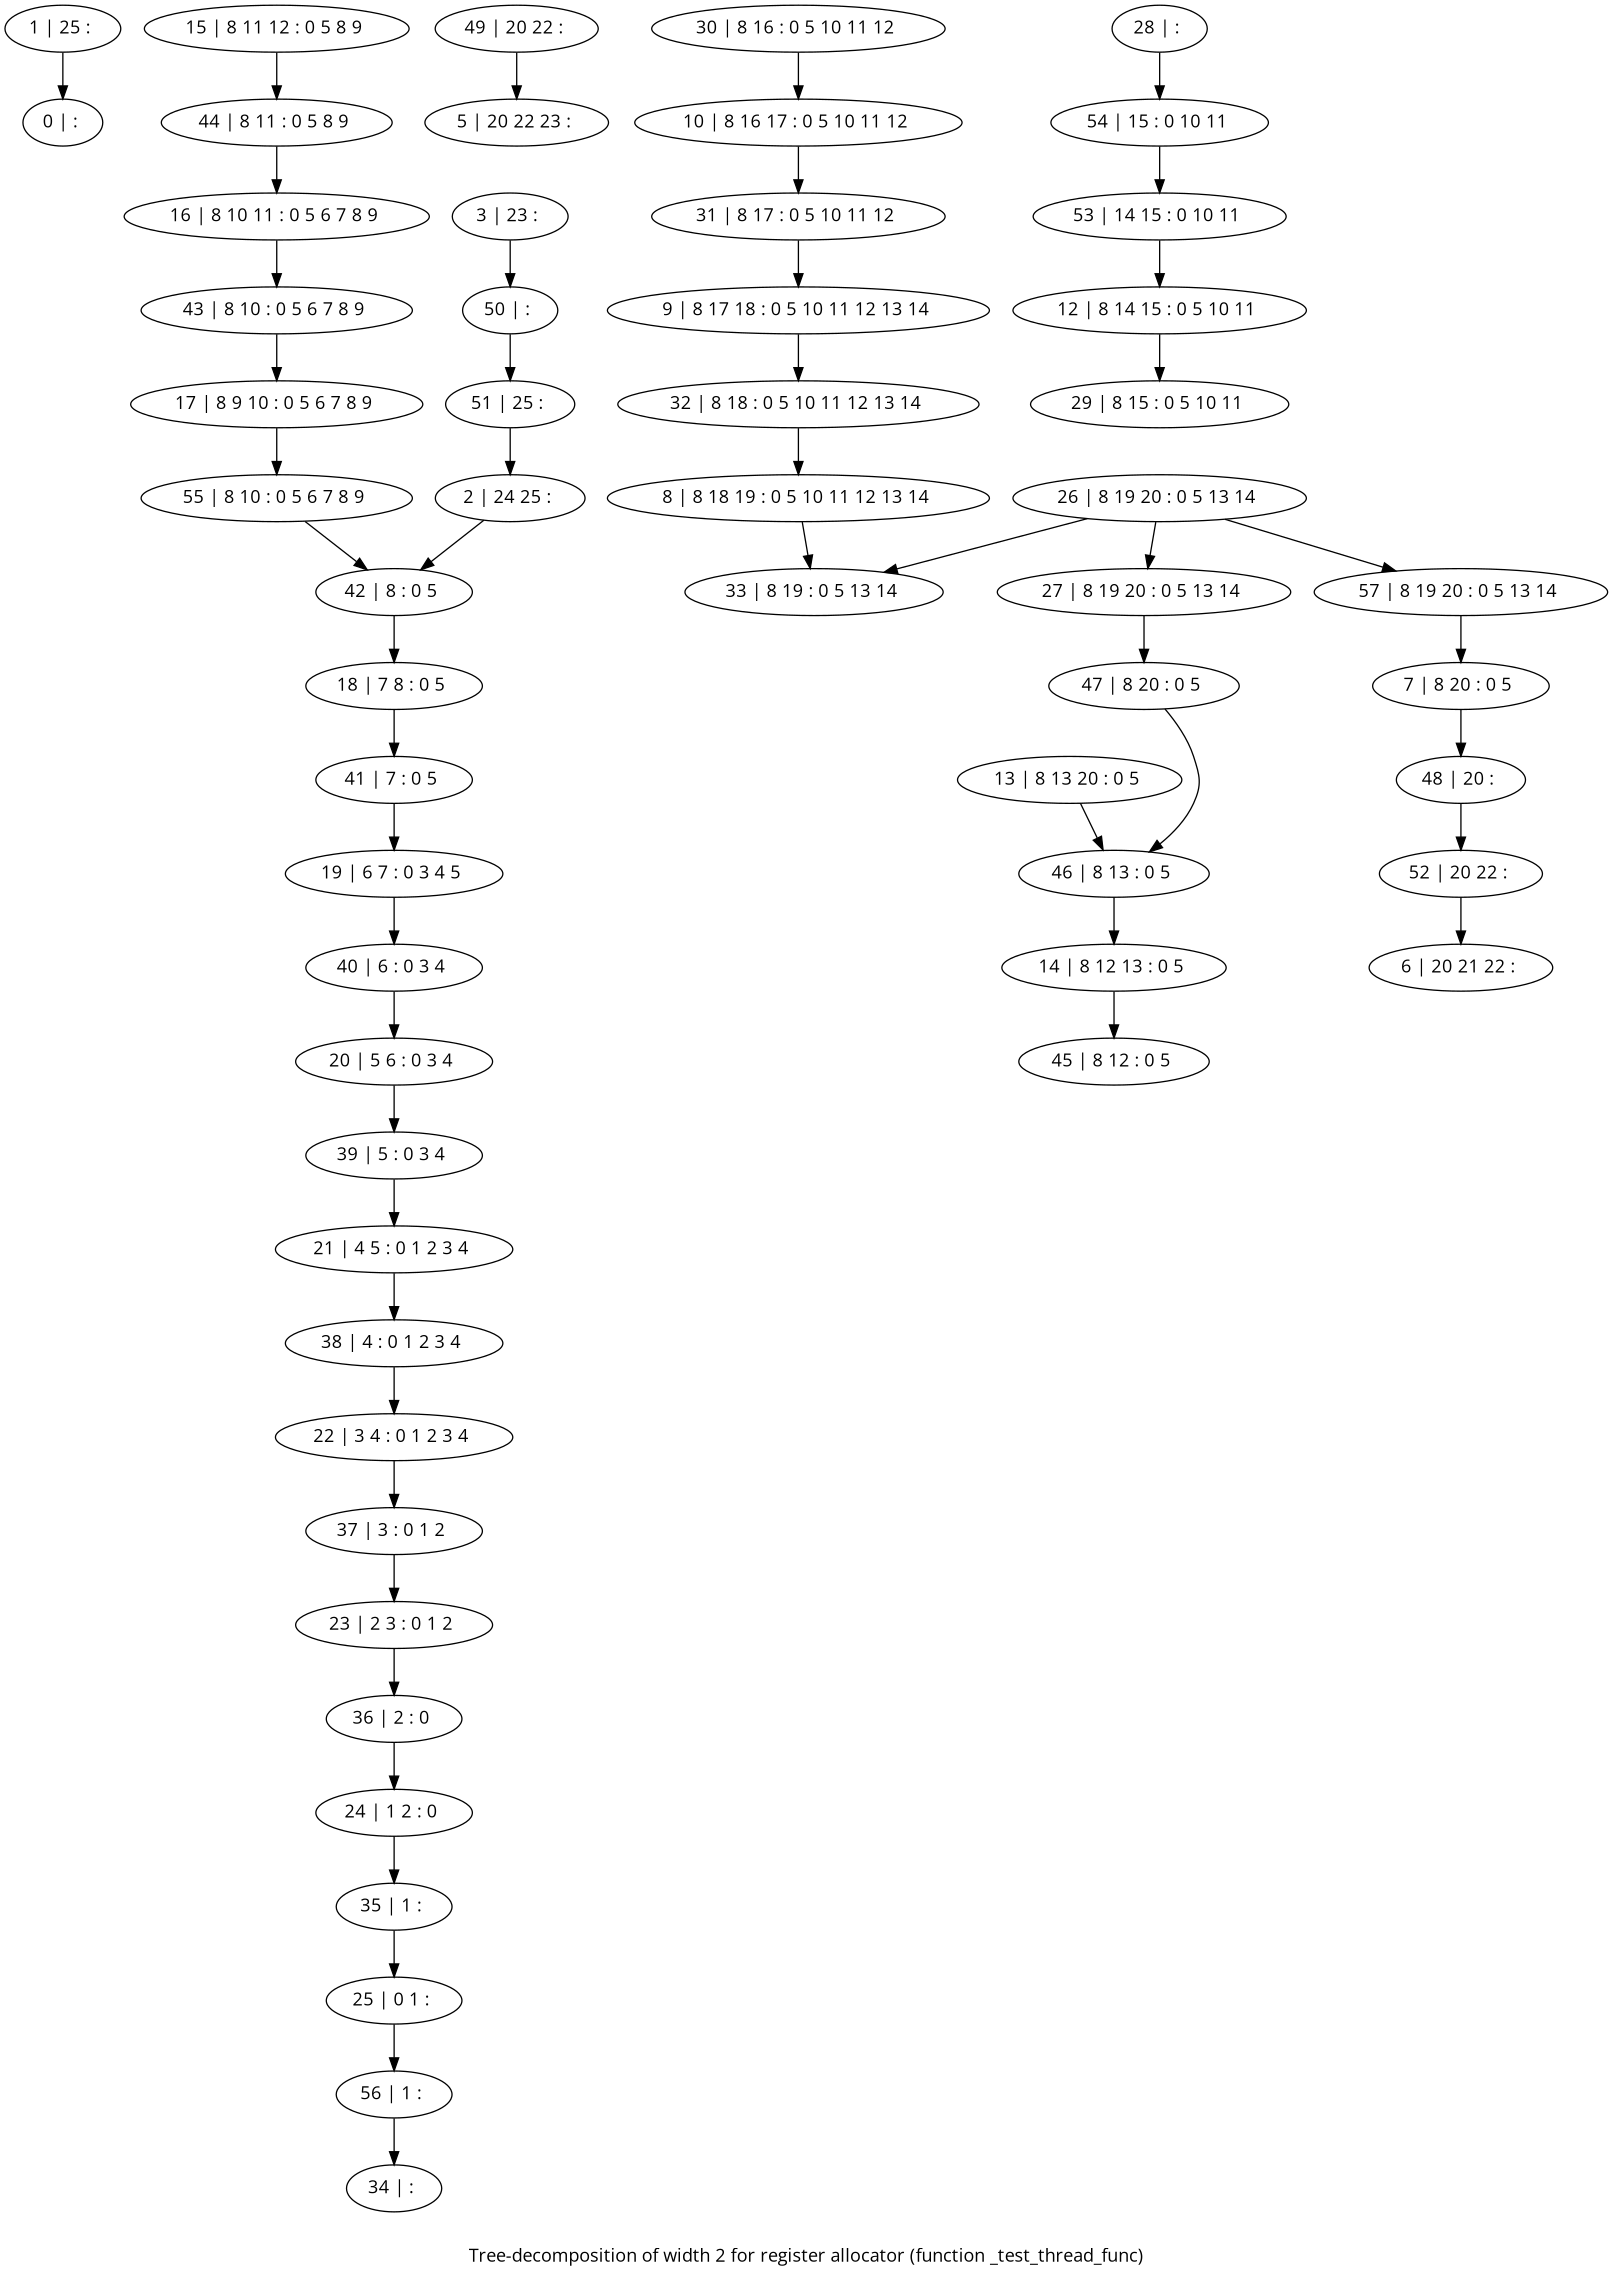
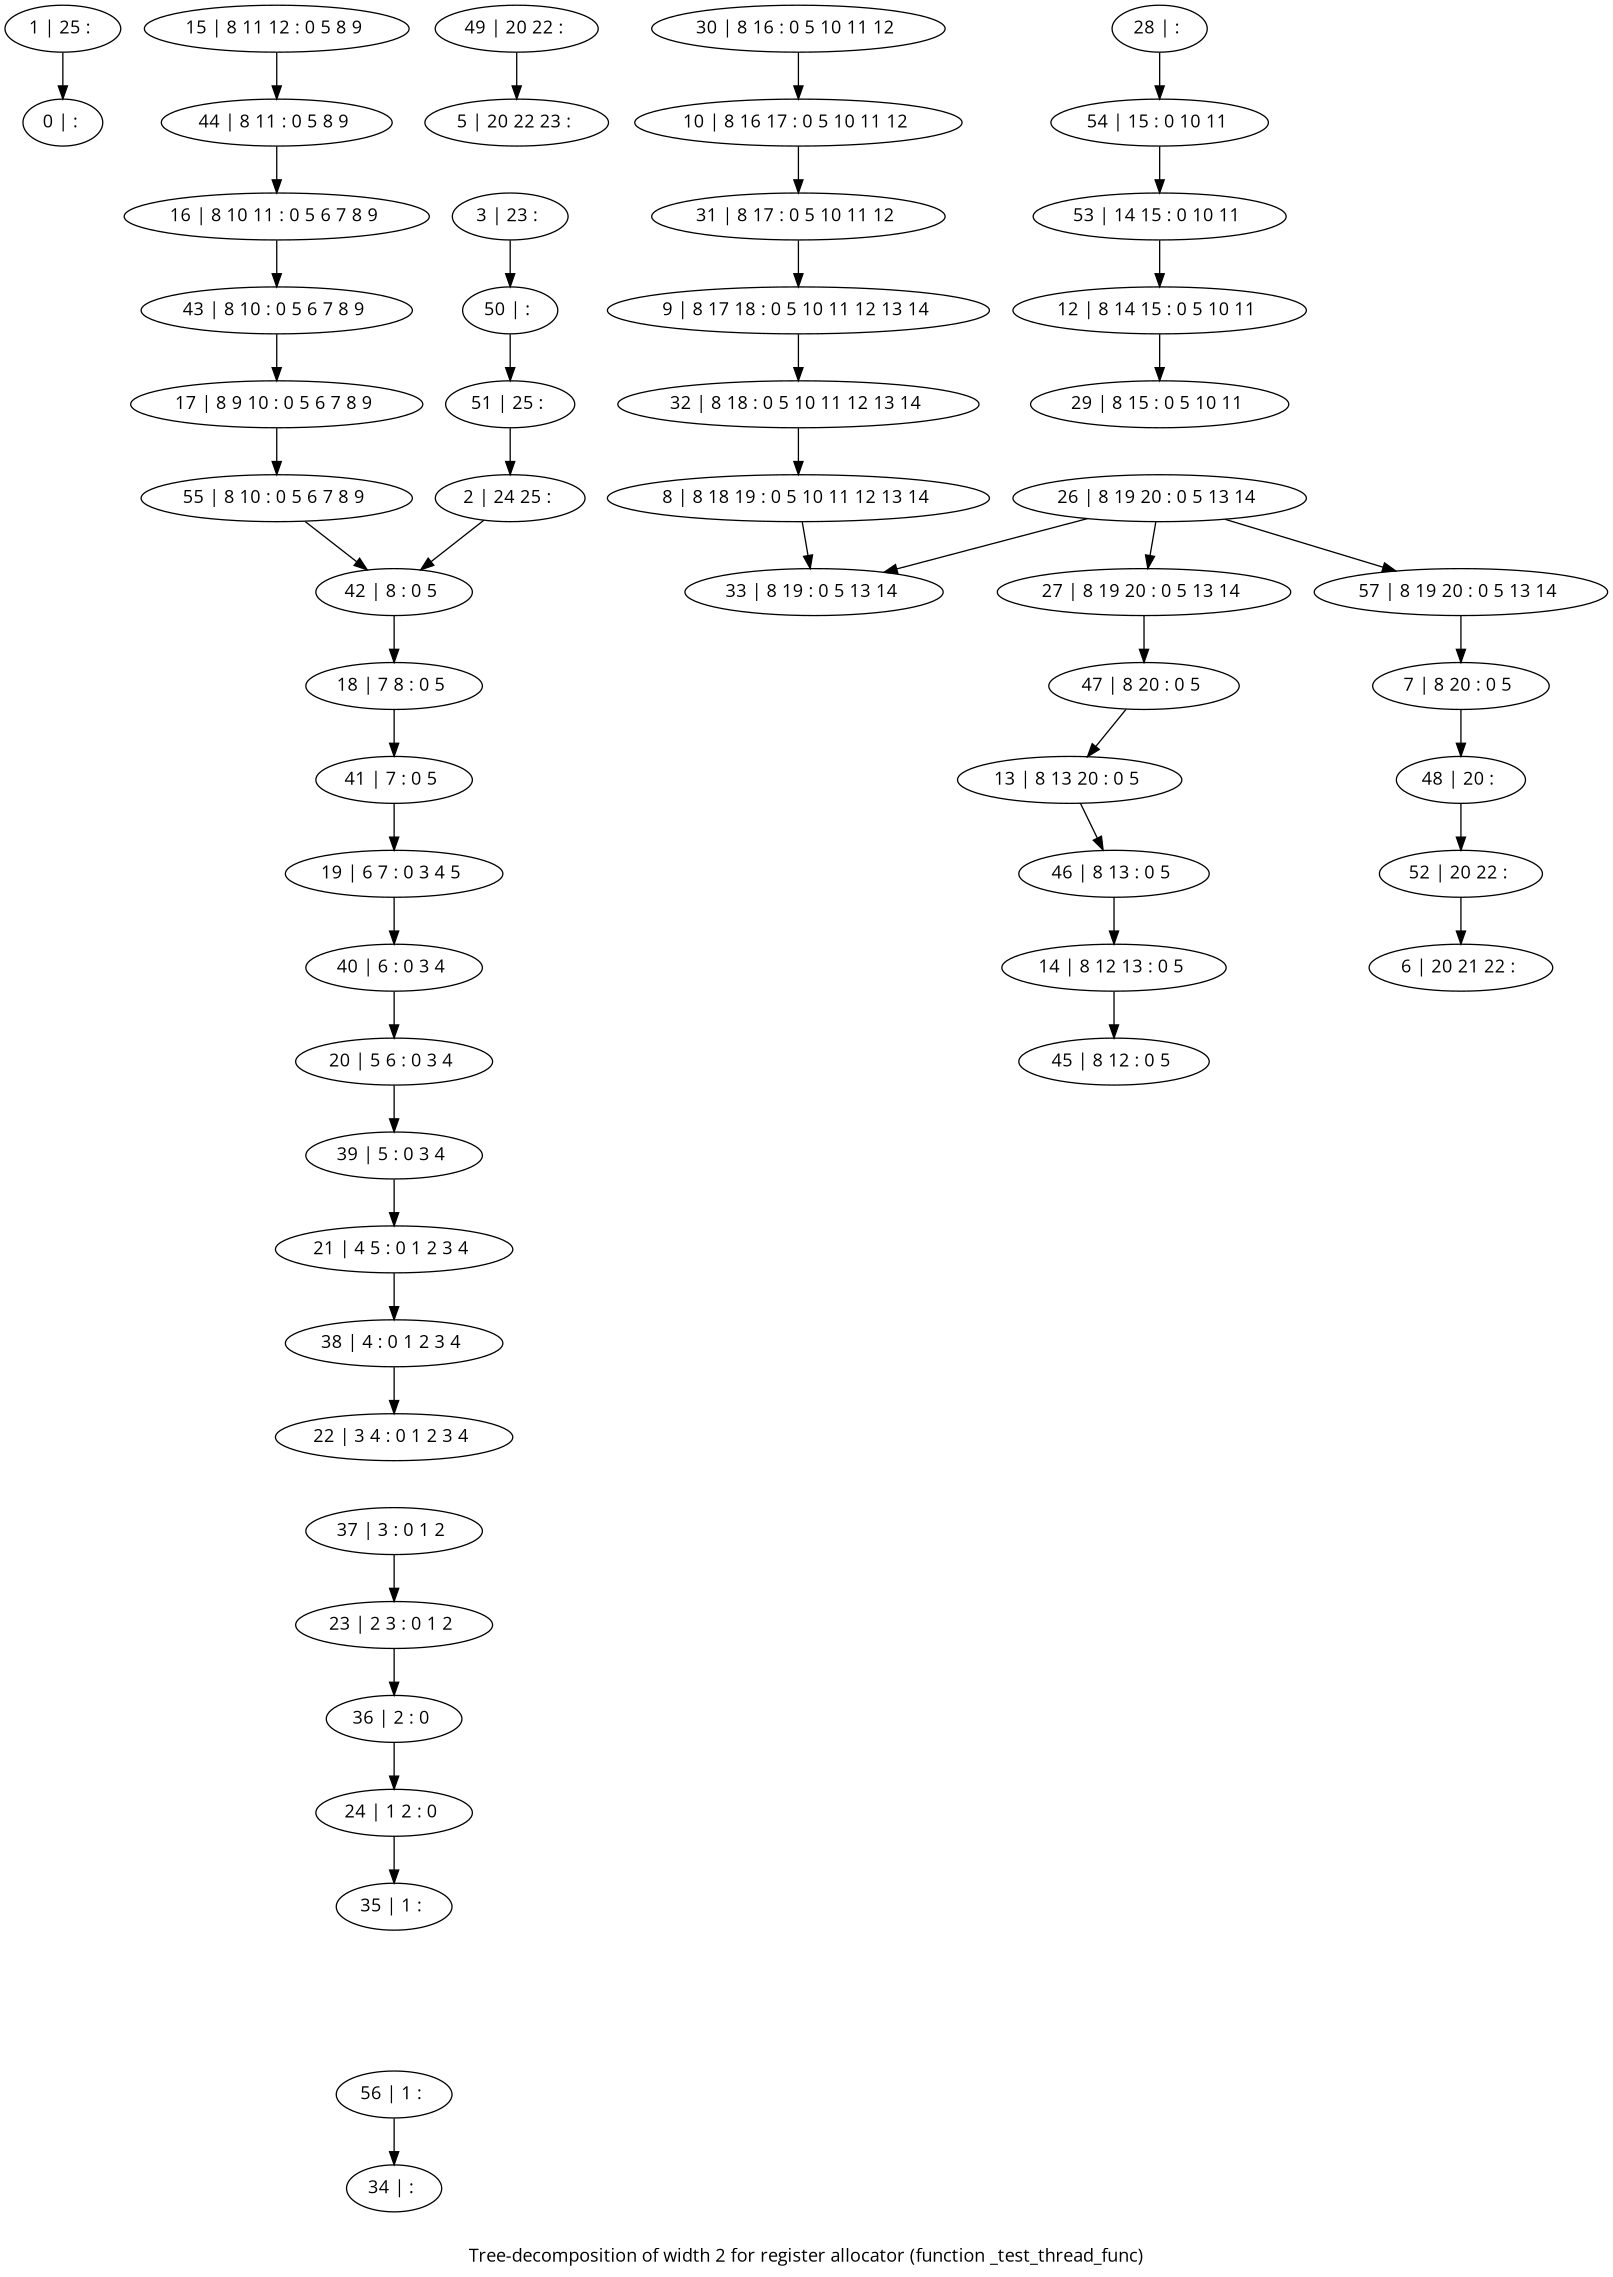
(1199, 779) -> (1111, 728)
(394, 1478) -> none
(394, 2001) -> none
